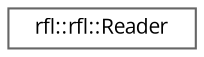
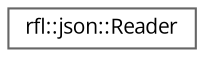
(102, 28) -> (102, 28)
